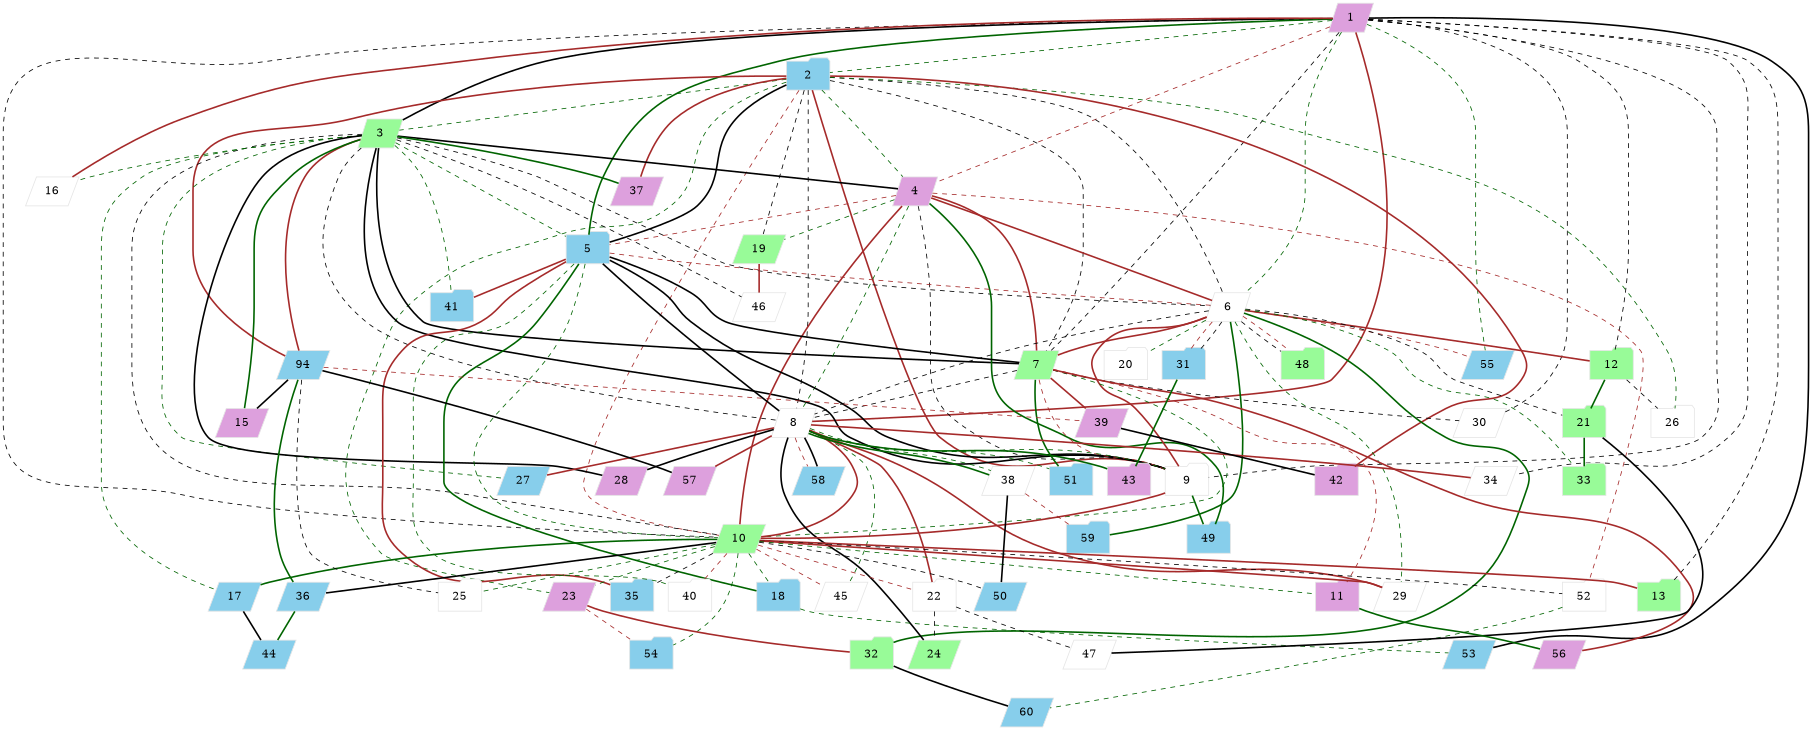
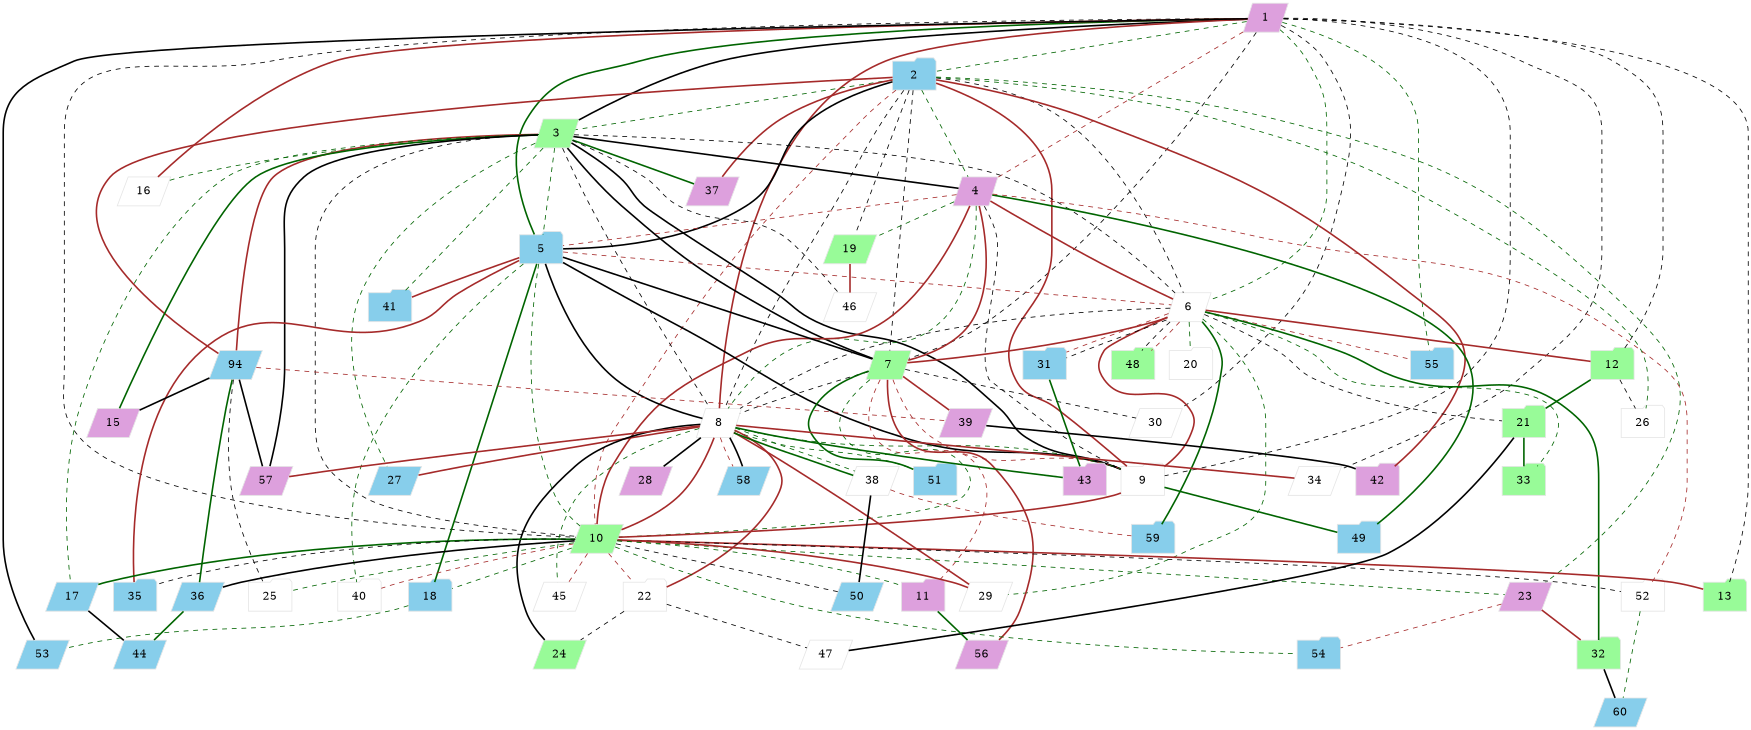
(1488, 365) -> (1432, 365)
(213, 440) -> (288, 200)
